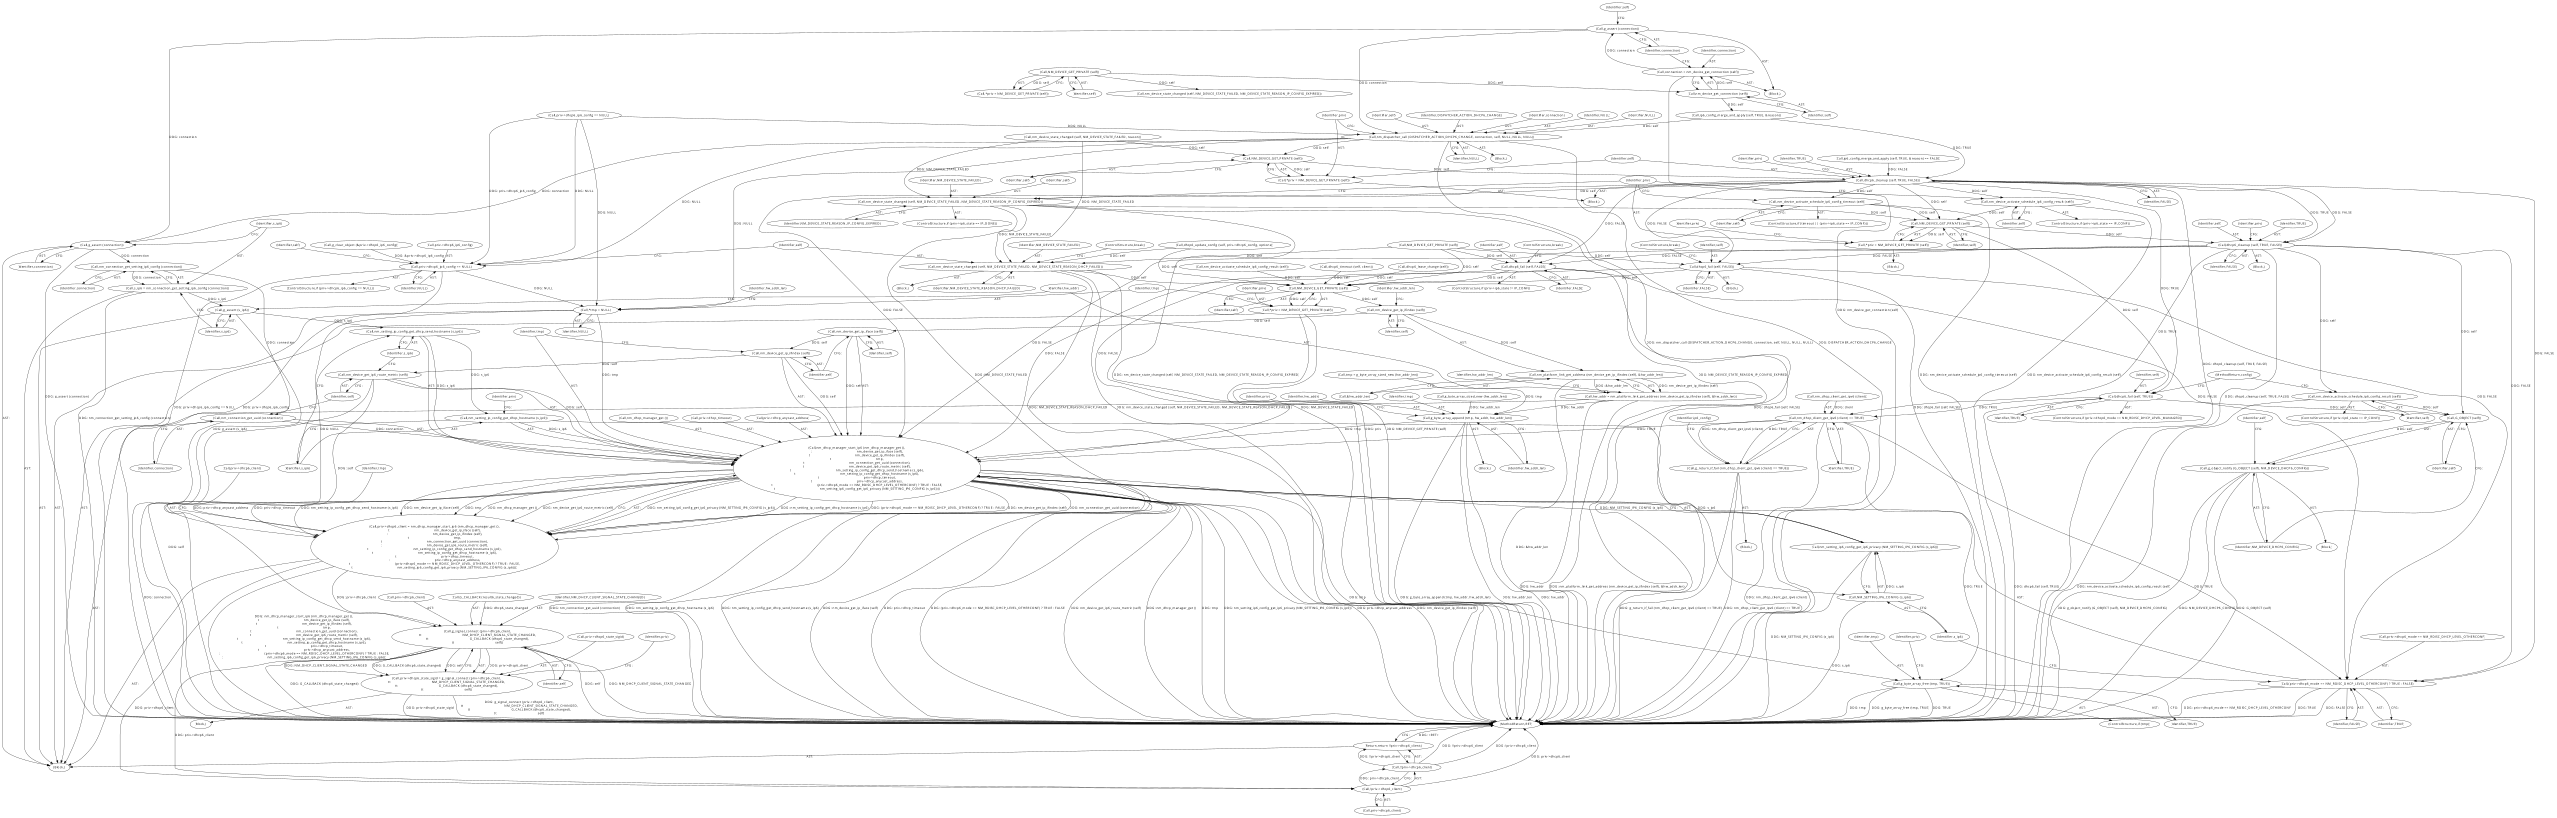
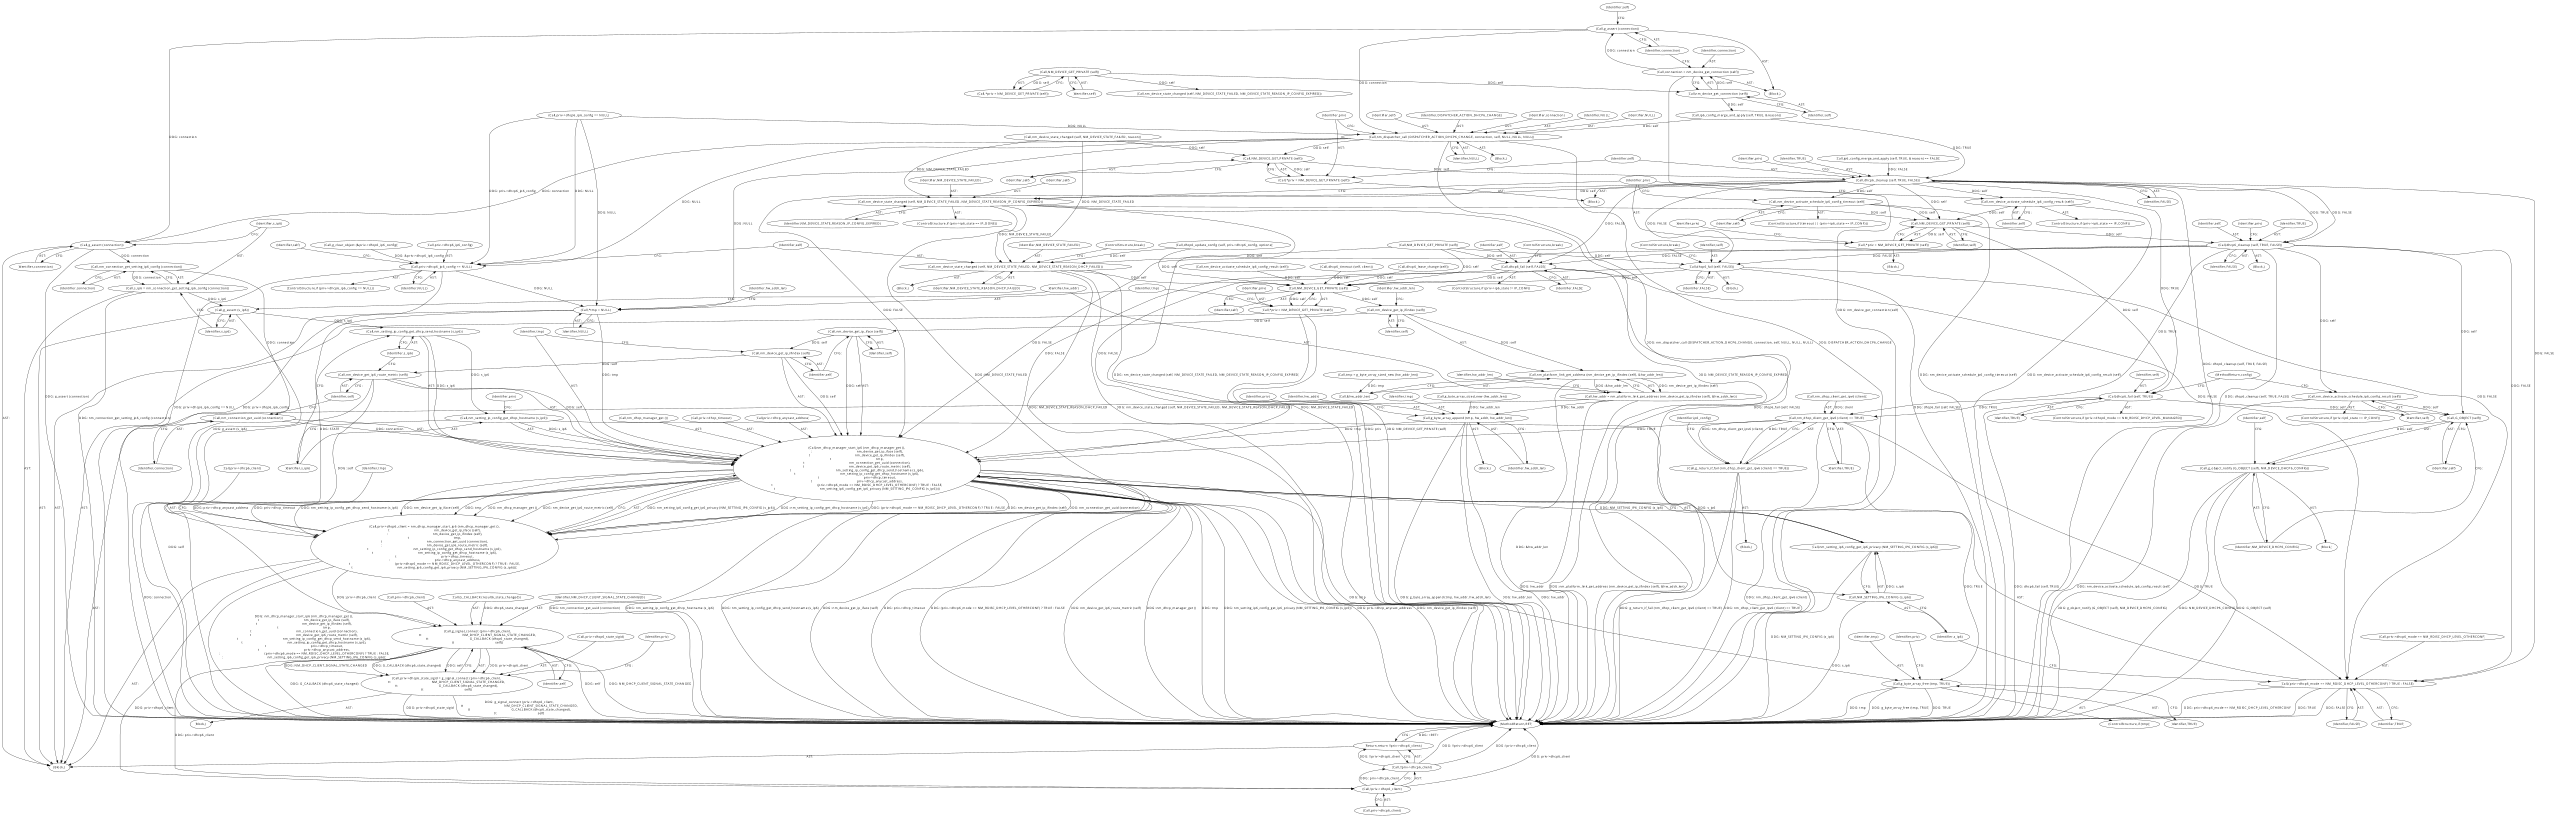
(1465, 388) -> (1367, 385)
(330, 429) -> (330, 429)
